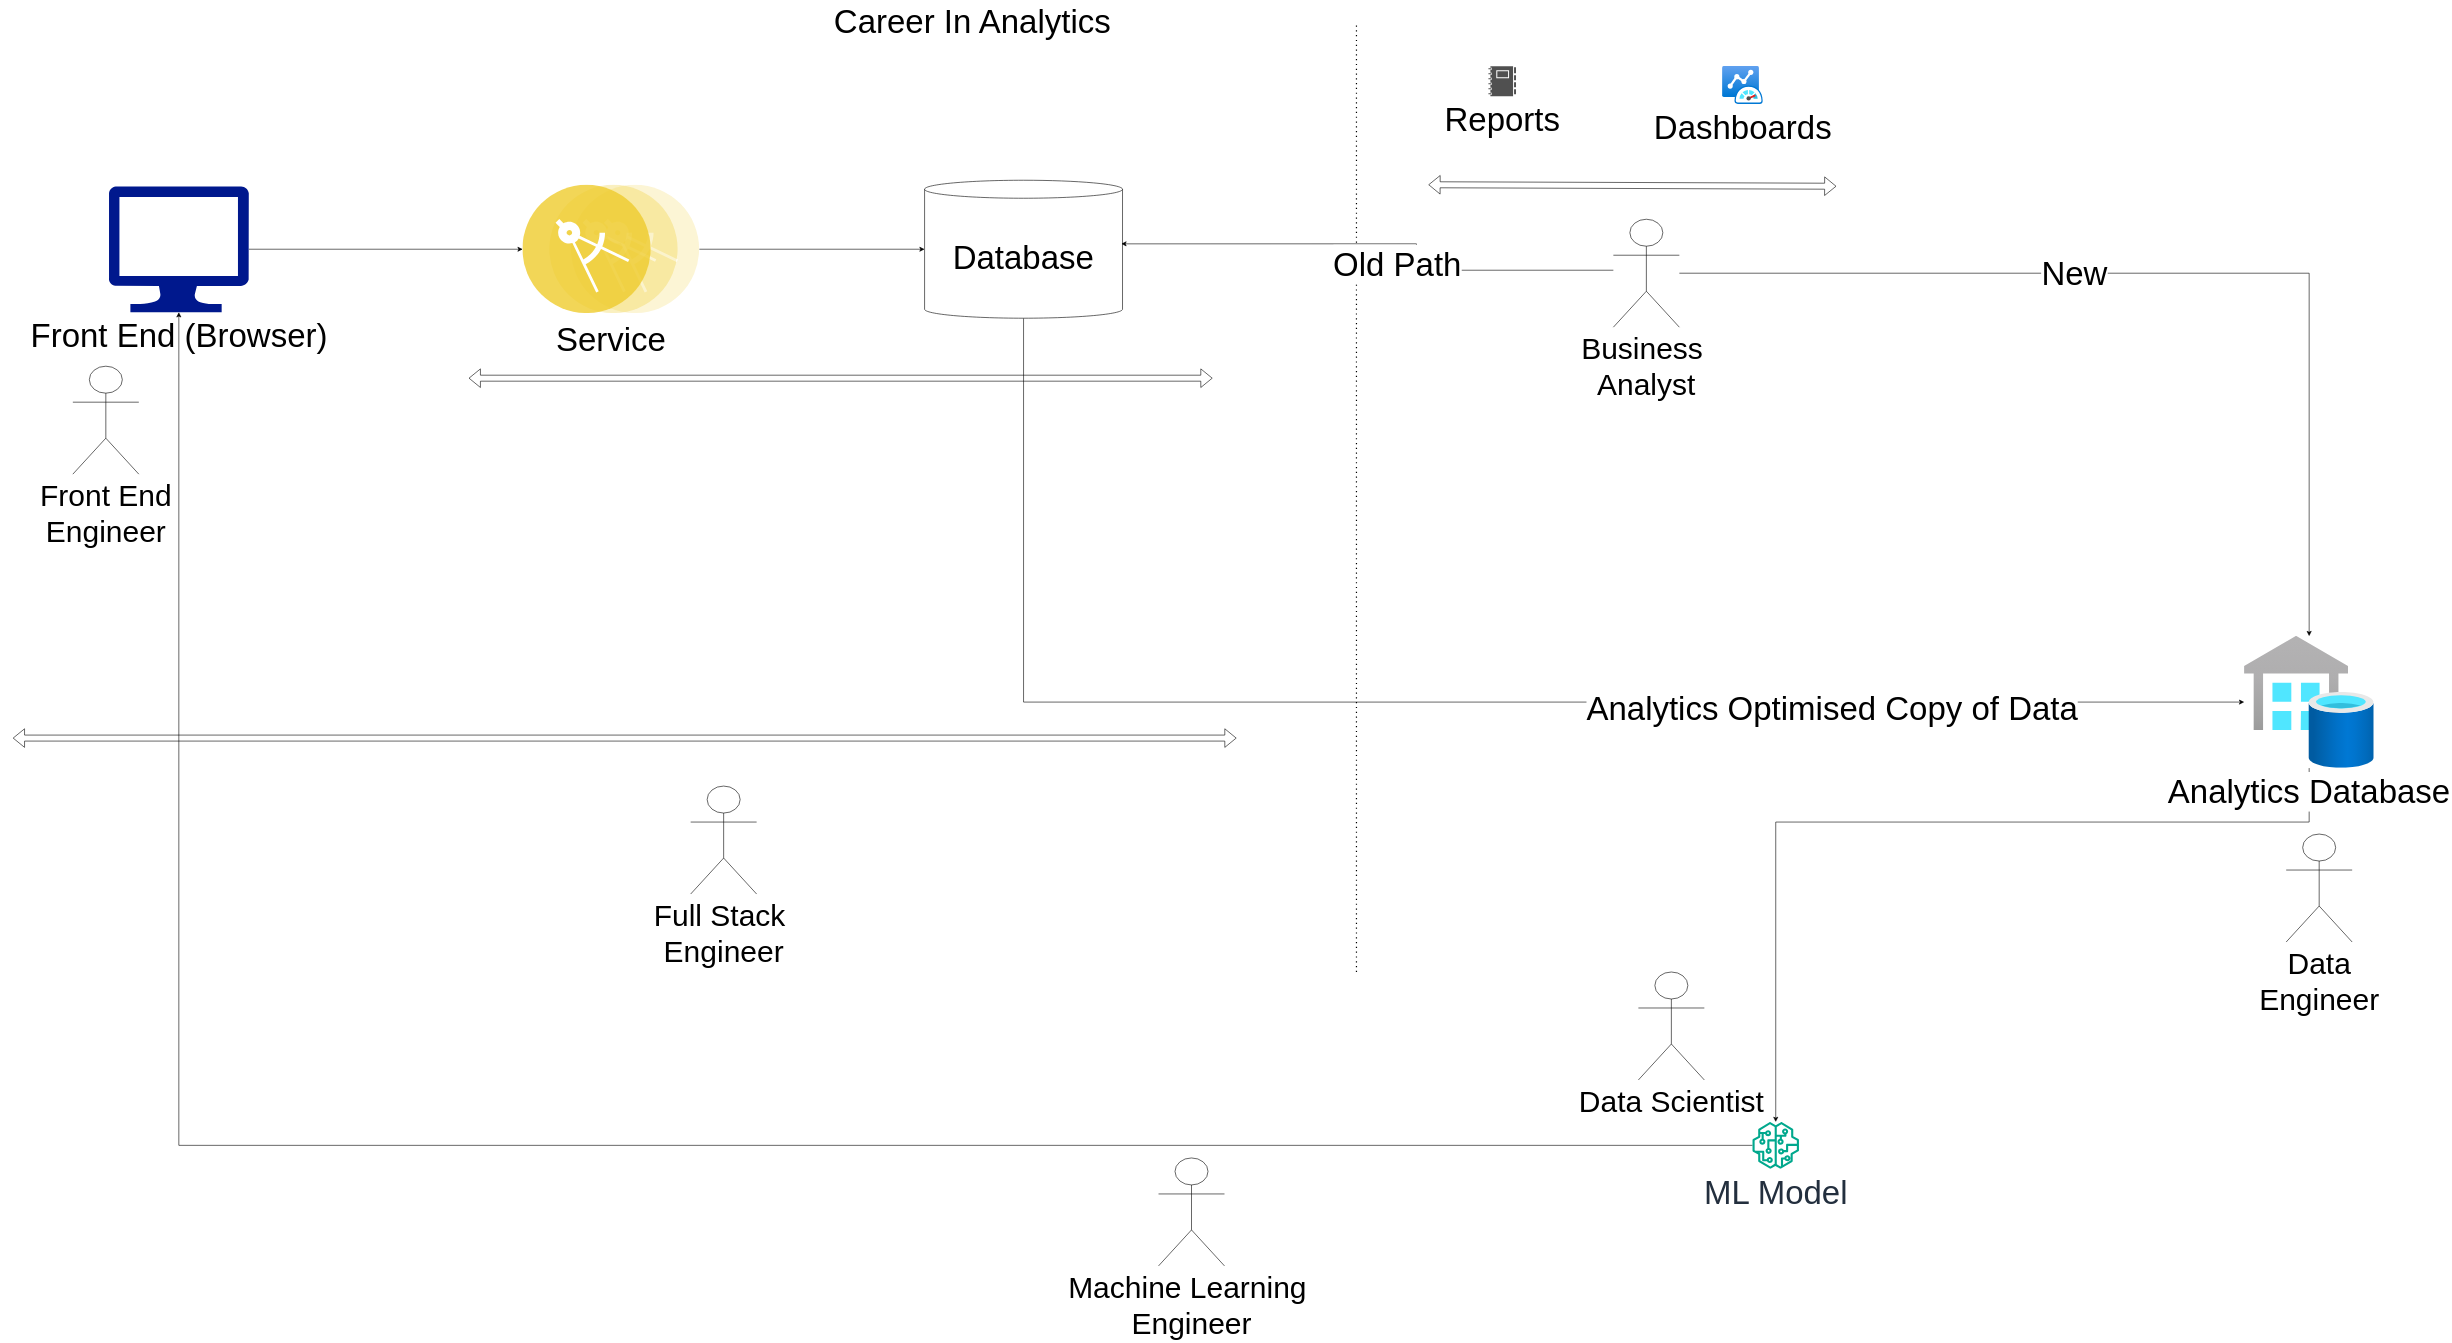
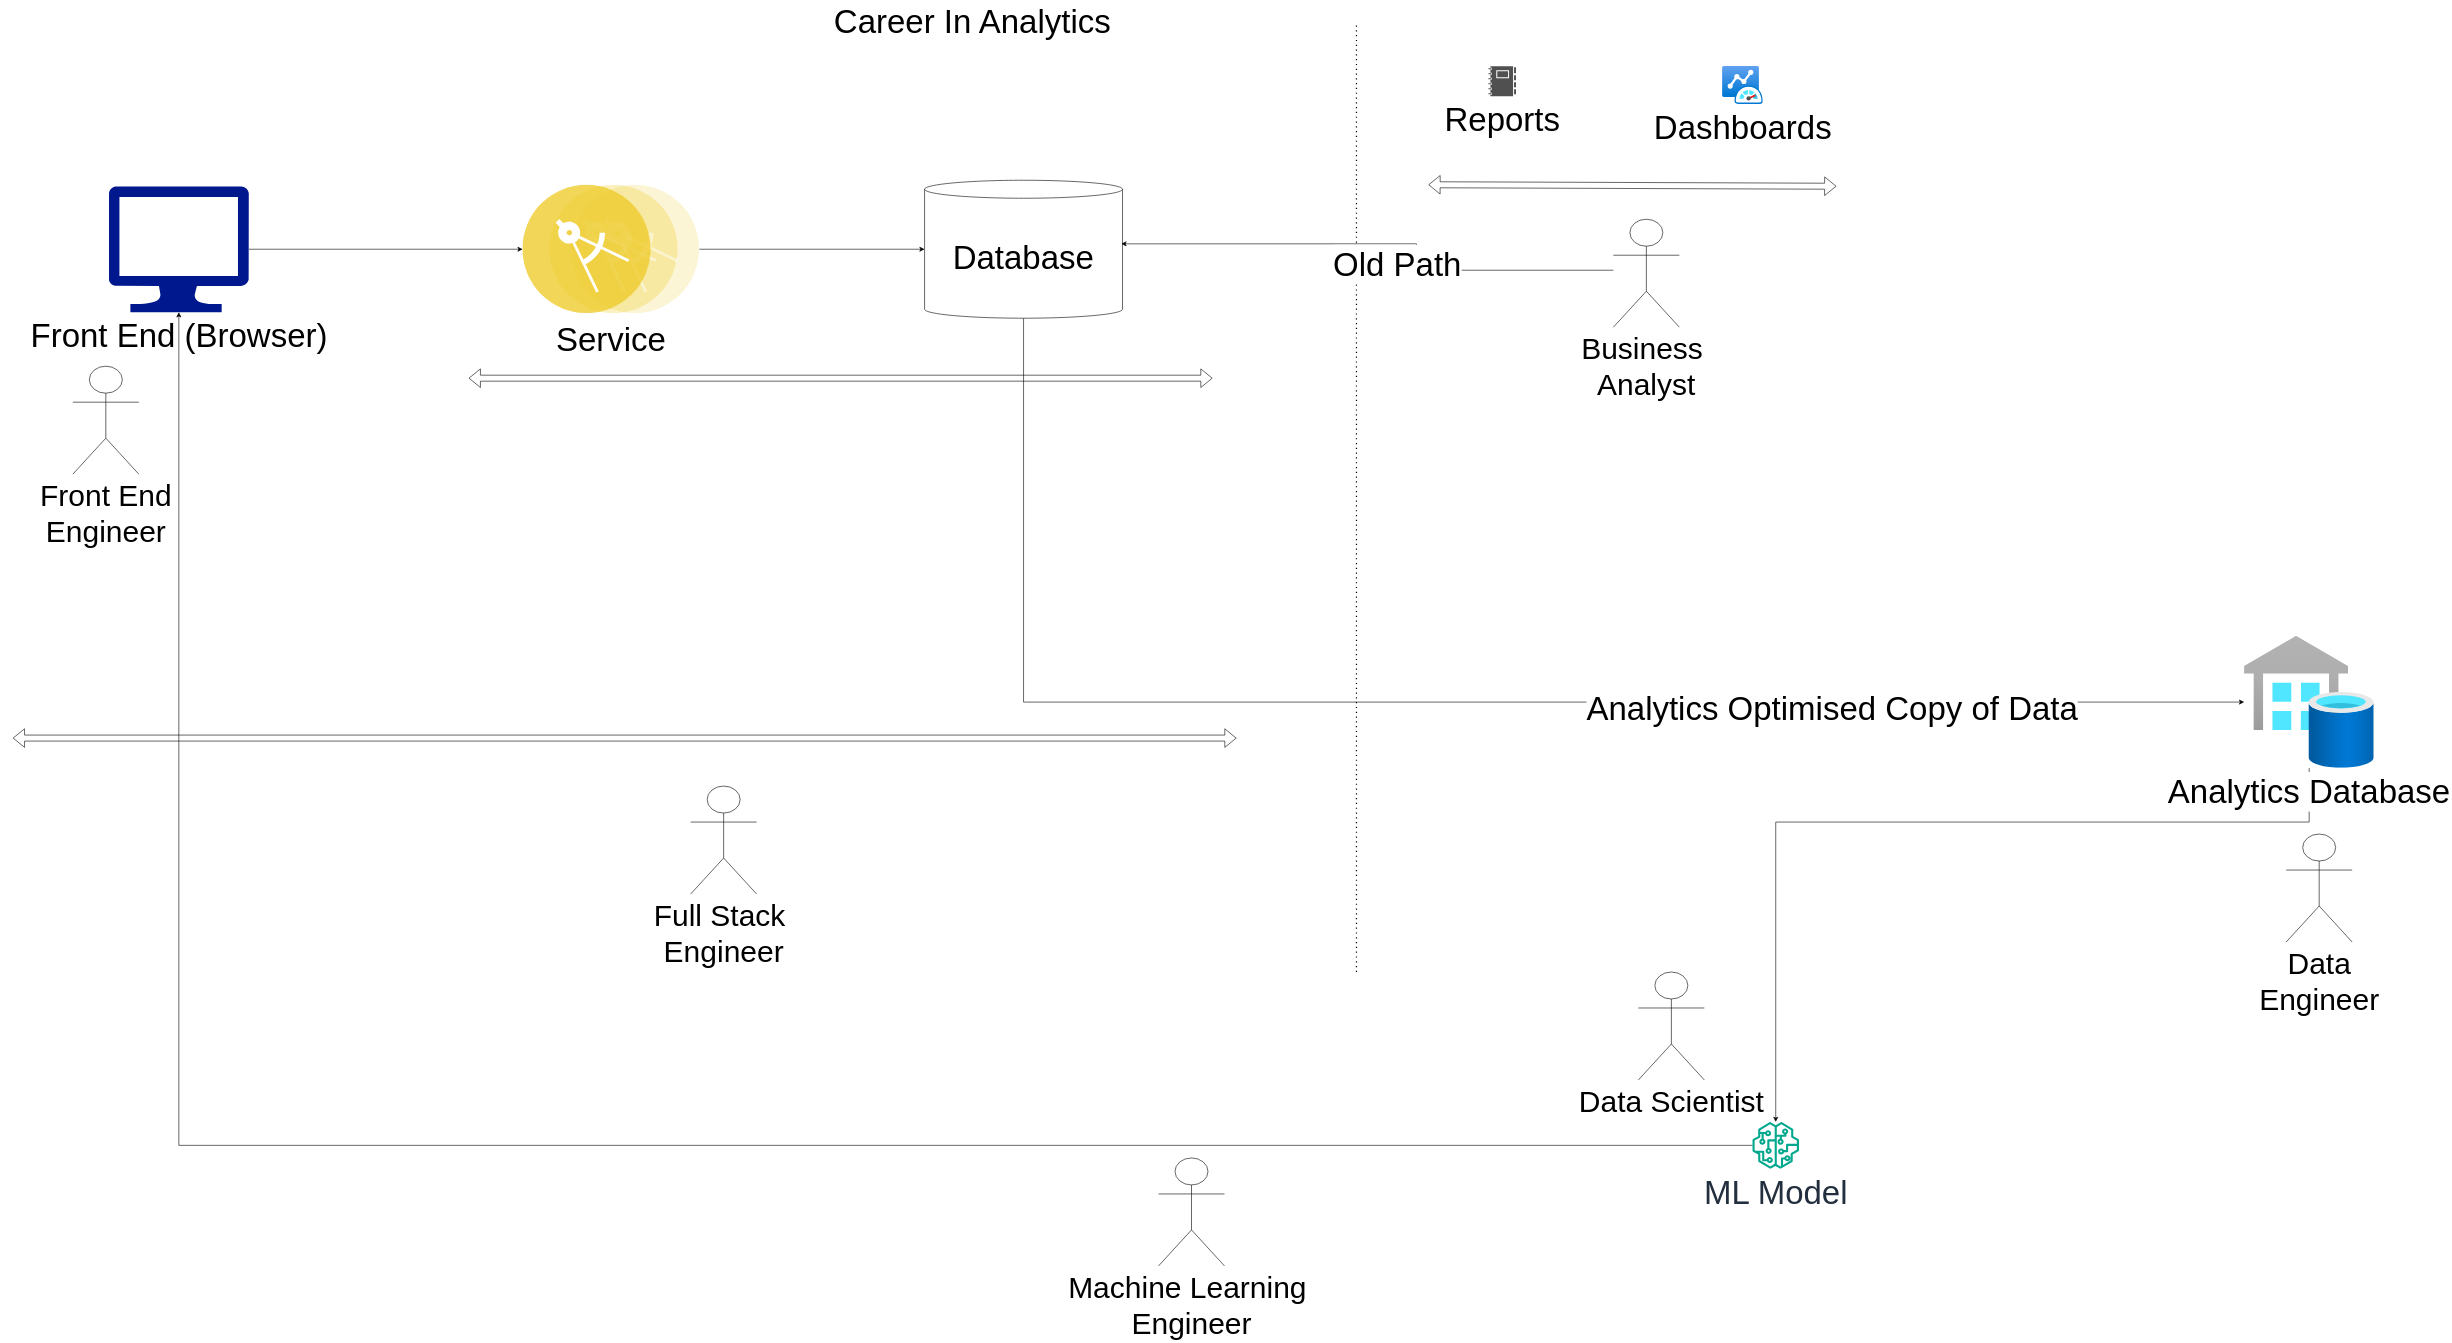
(2074, 273) -> none
